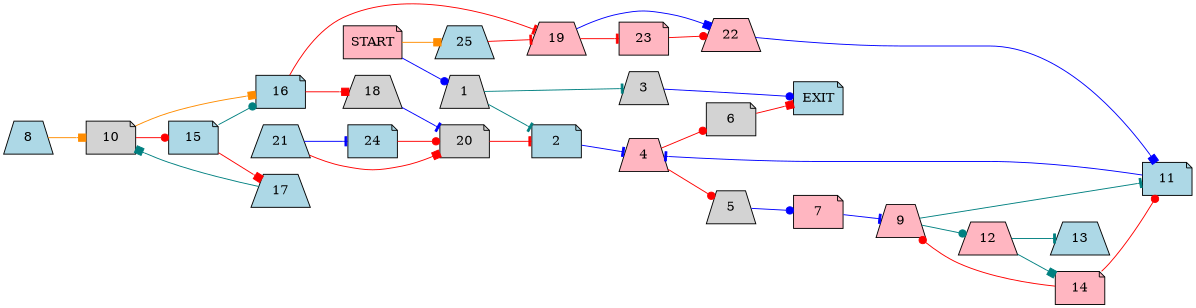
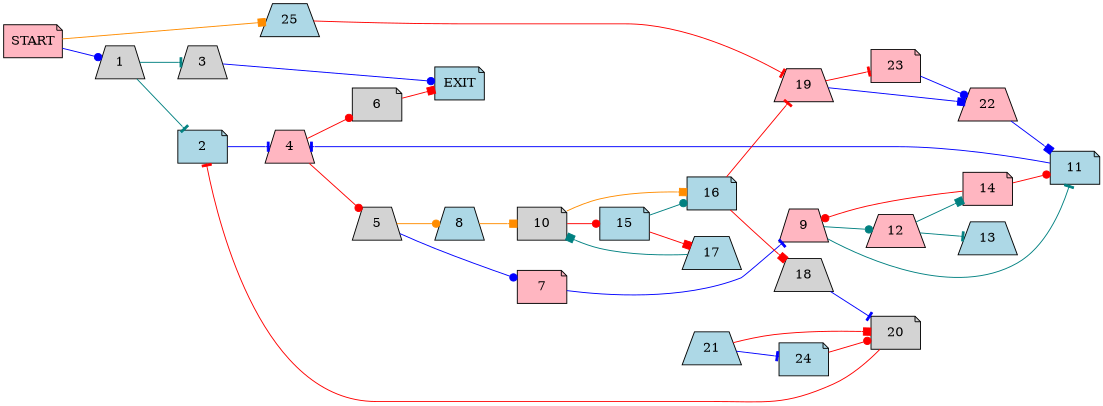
(684, 37) -> (940, 85)
none -> (415, 224)
